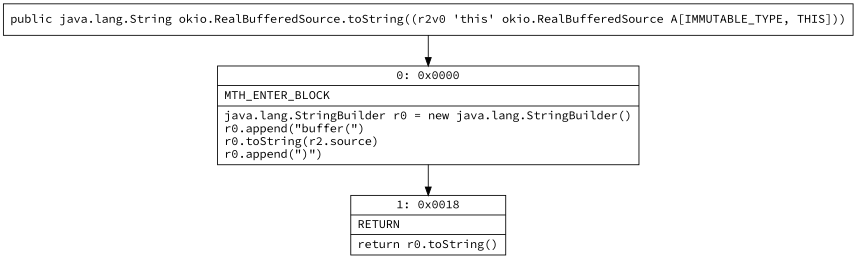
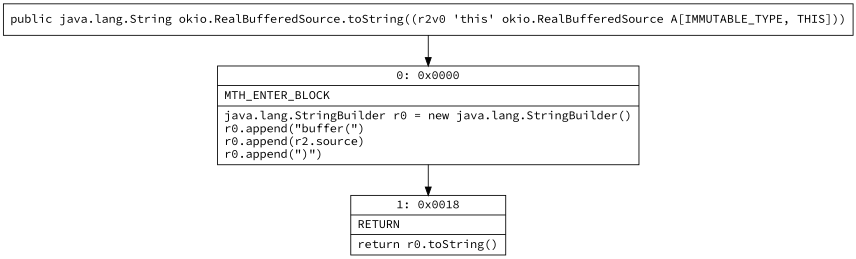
(302, 141) -> (295, 141)
